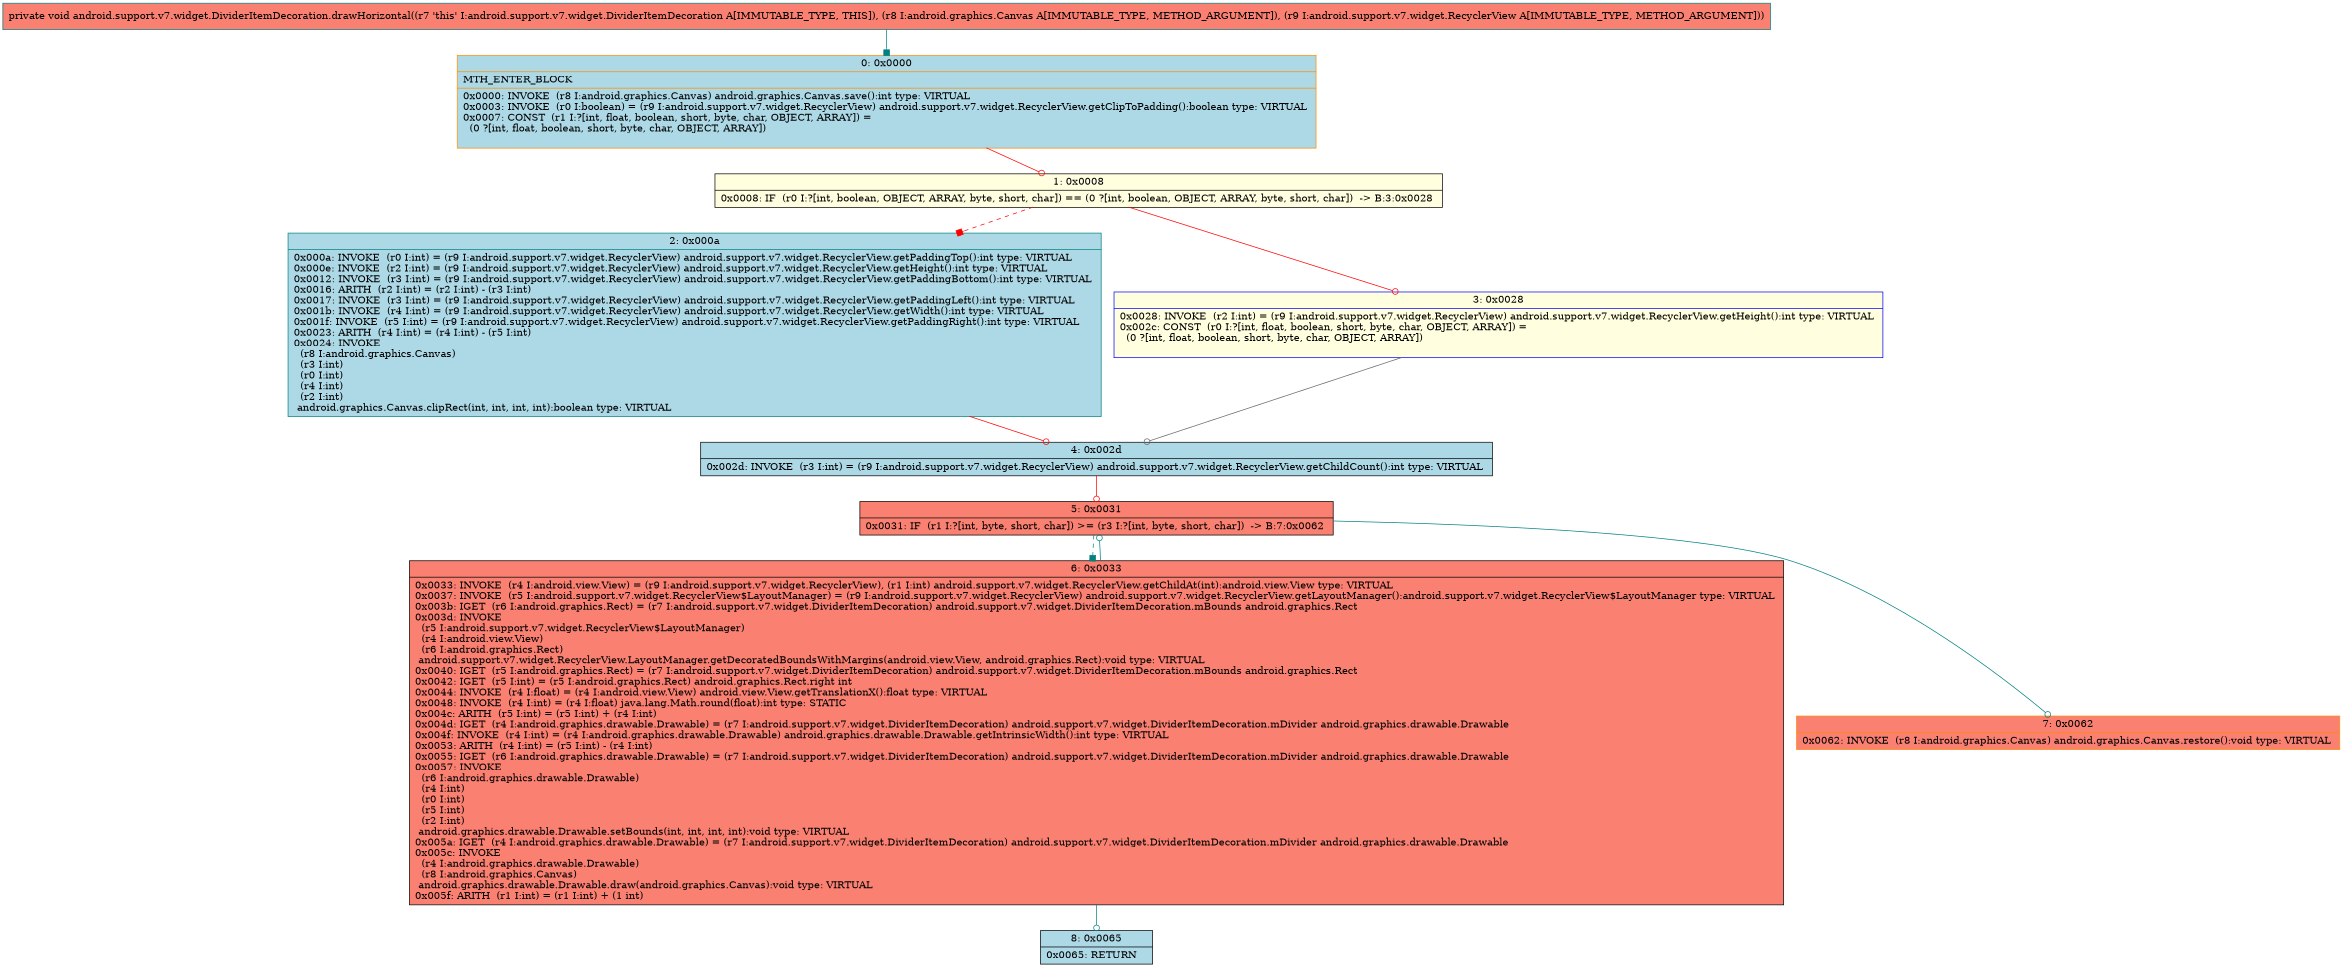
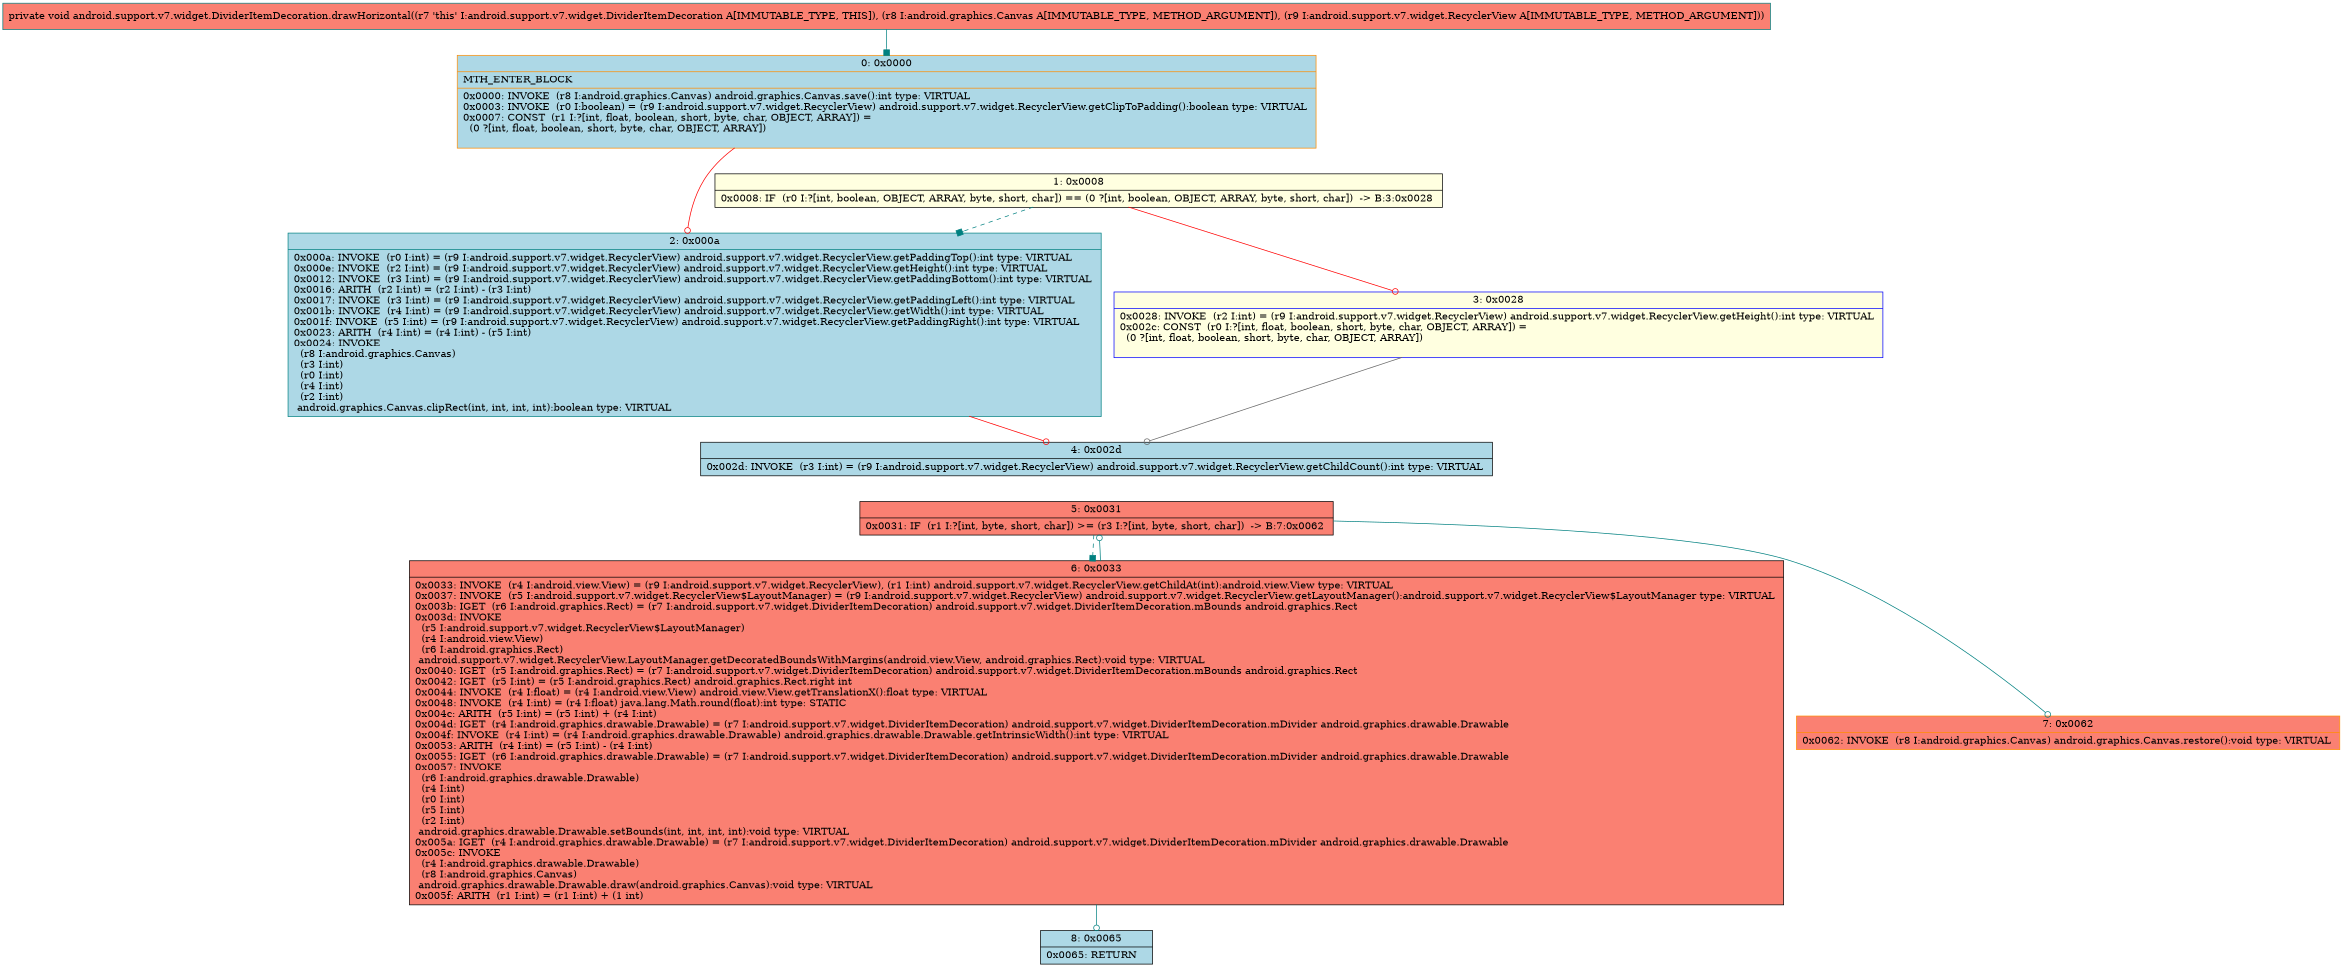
(1013, 160) -> (703, 183)
(999, 219) -> (999, 219)
(1097, 486) -> none
